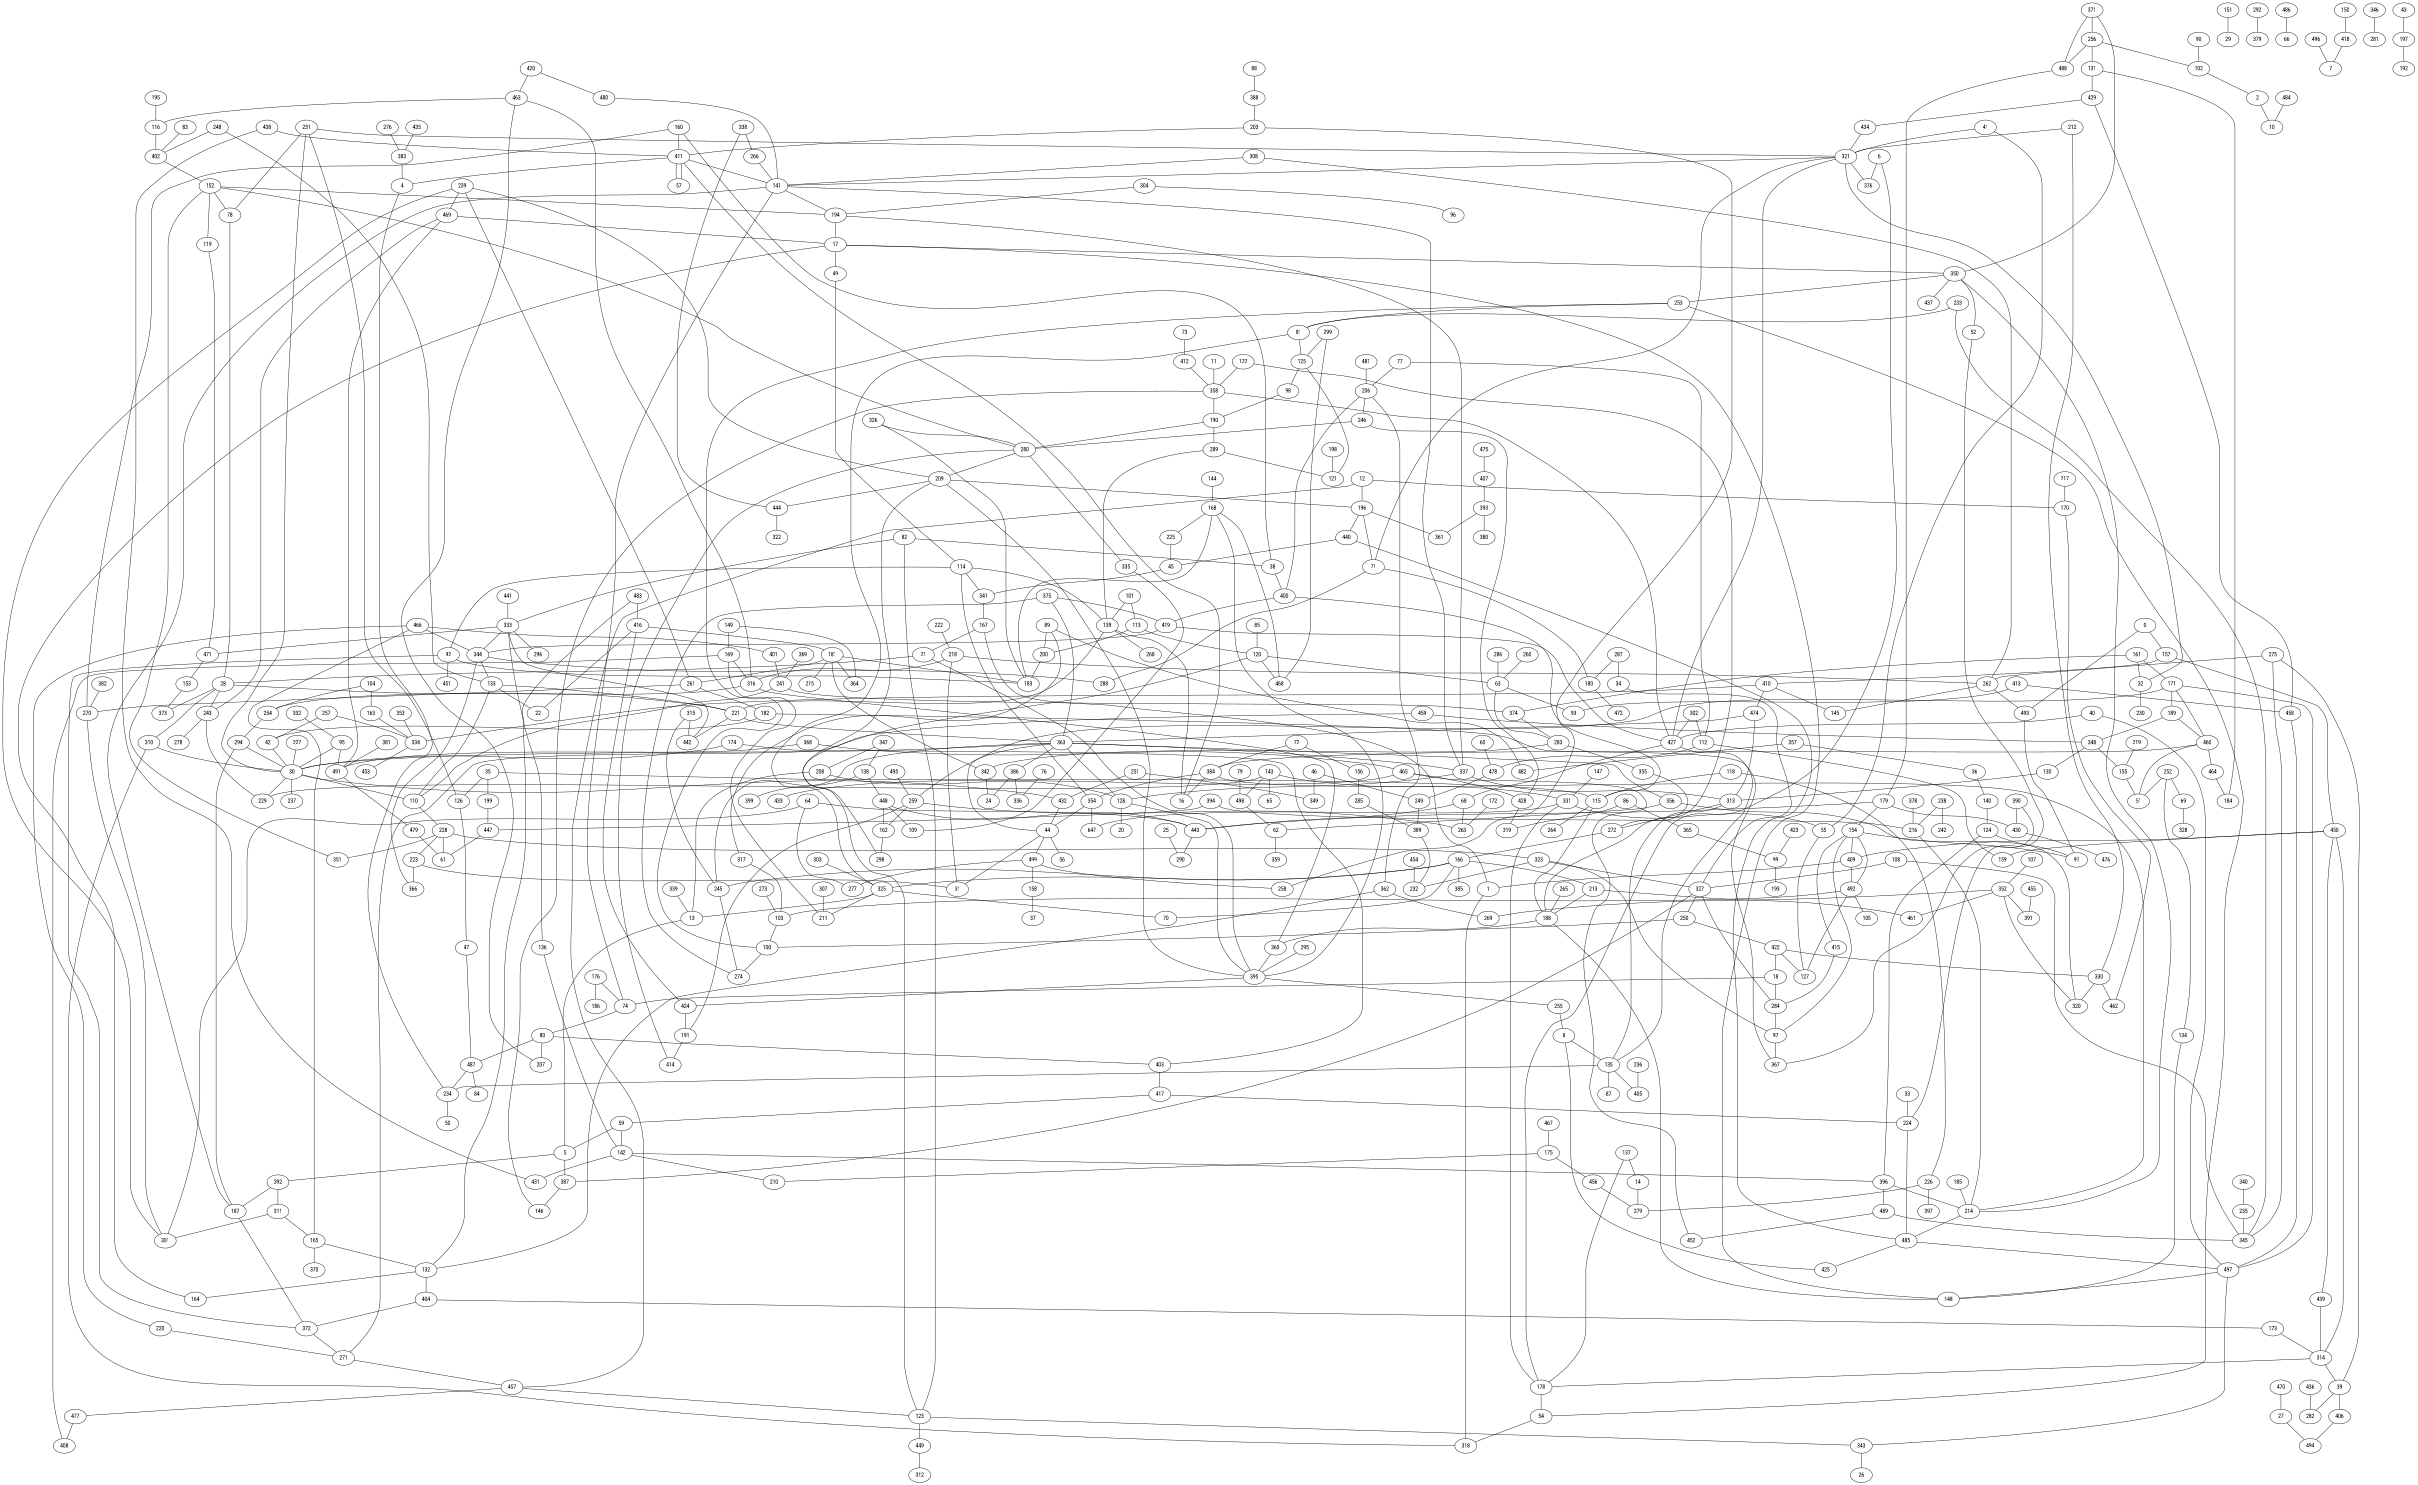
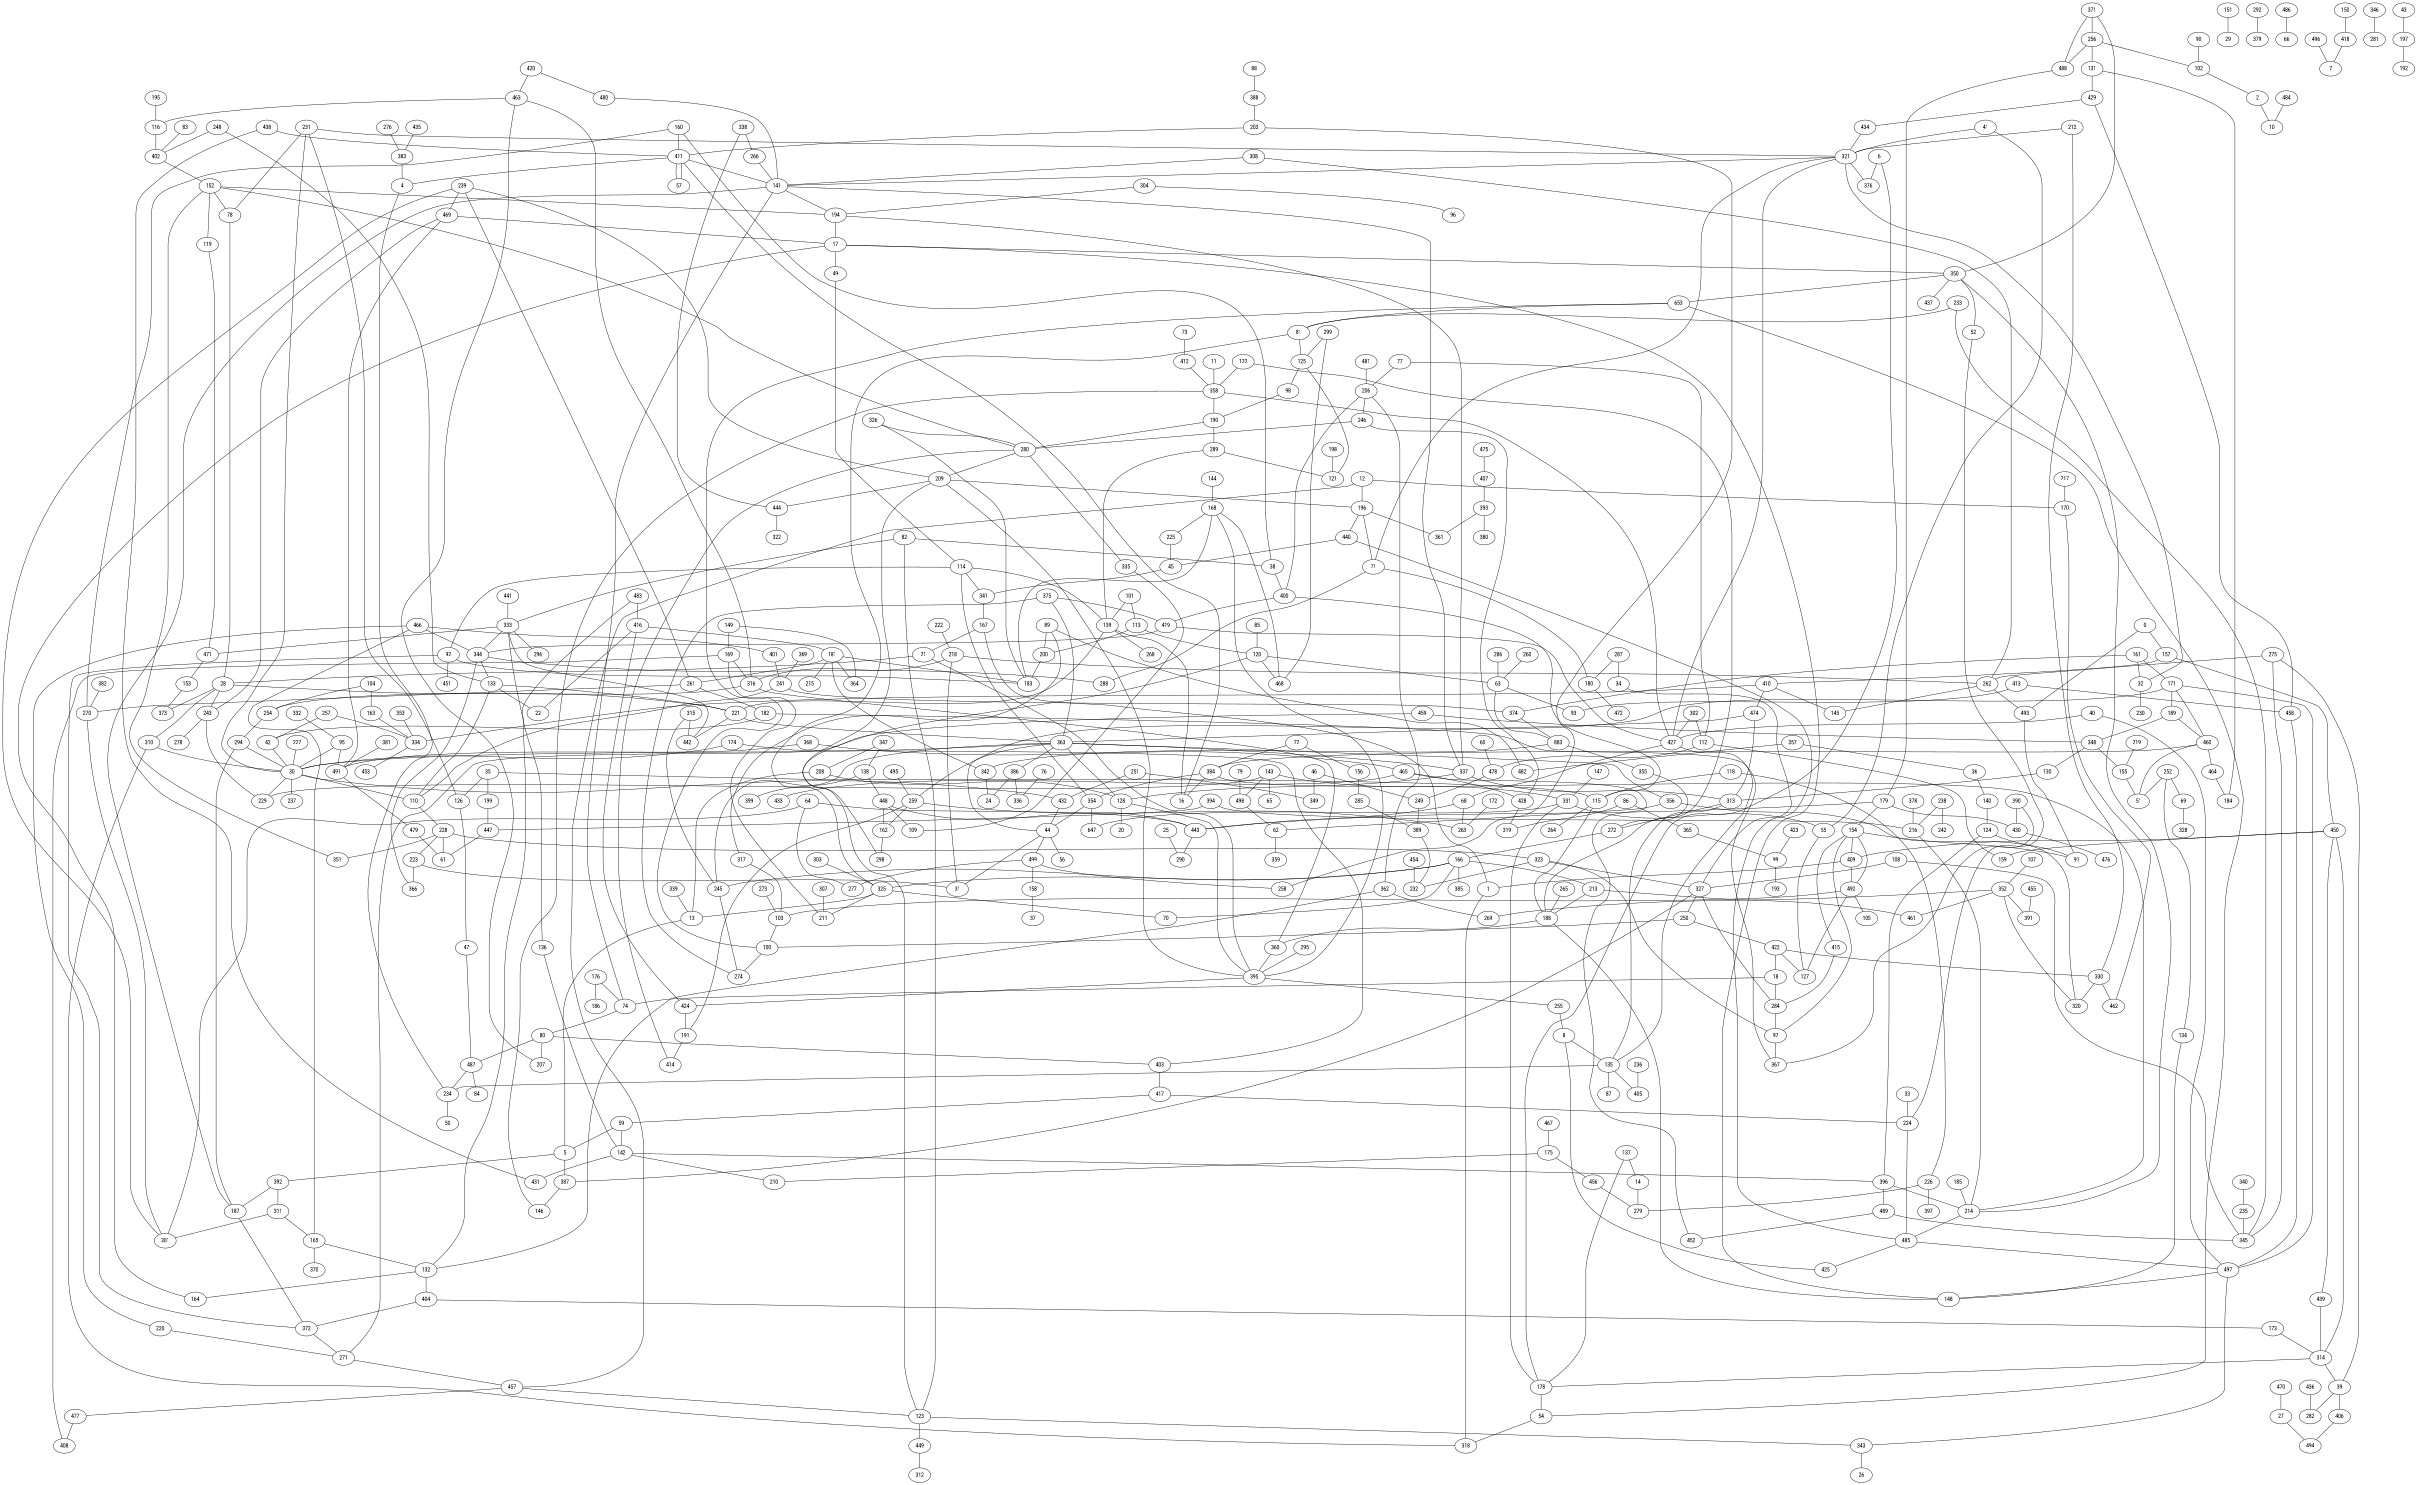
(1679, 303) -> (1679, 303)
(1558, 743) -> (1558, 743)
